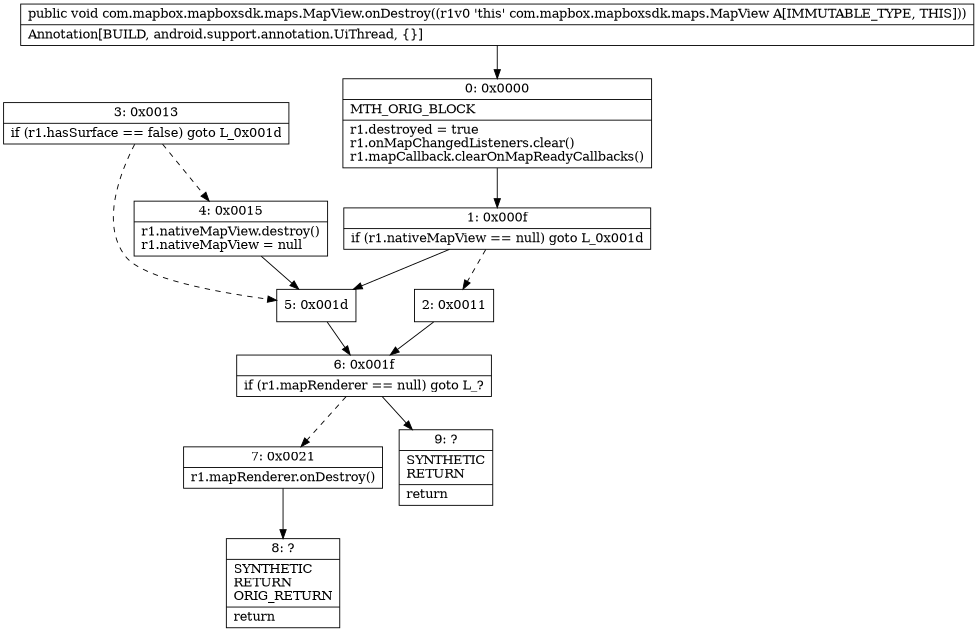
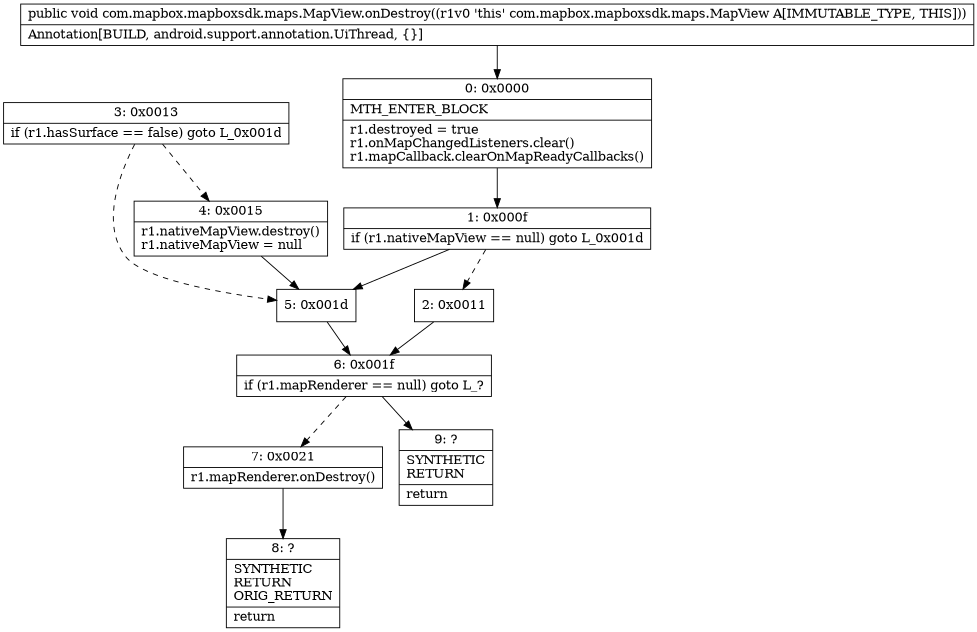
(413, 109) -> (419, 109)
